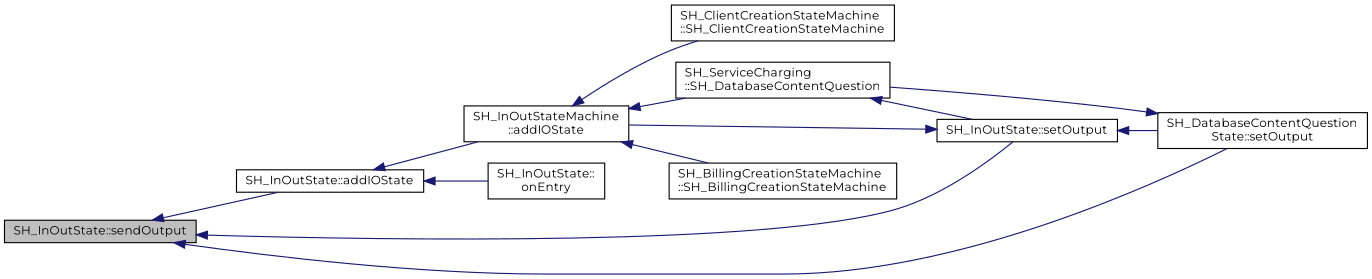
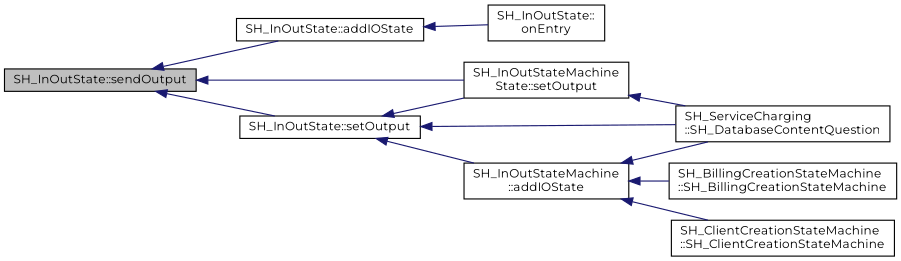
(927, 110) -> (554, 126)
(1263, 131) -> (546, 80)
(431, 154) -> none
